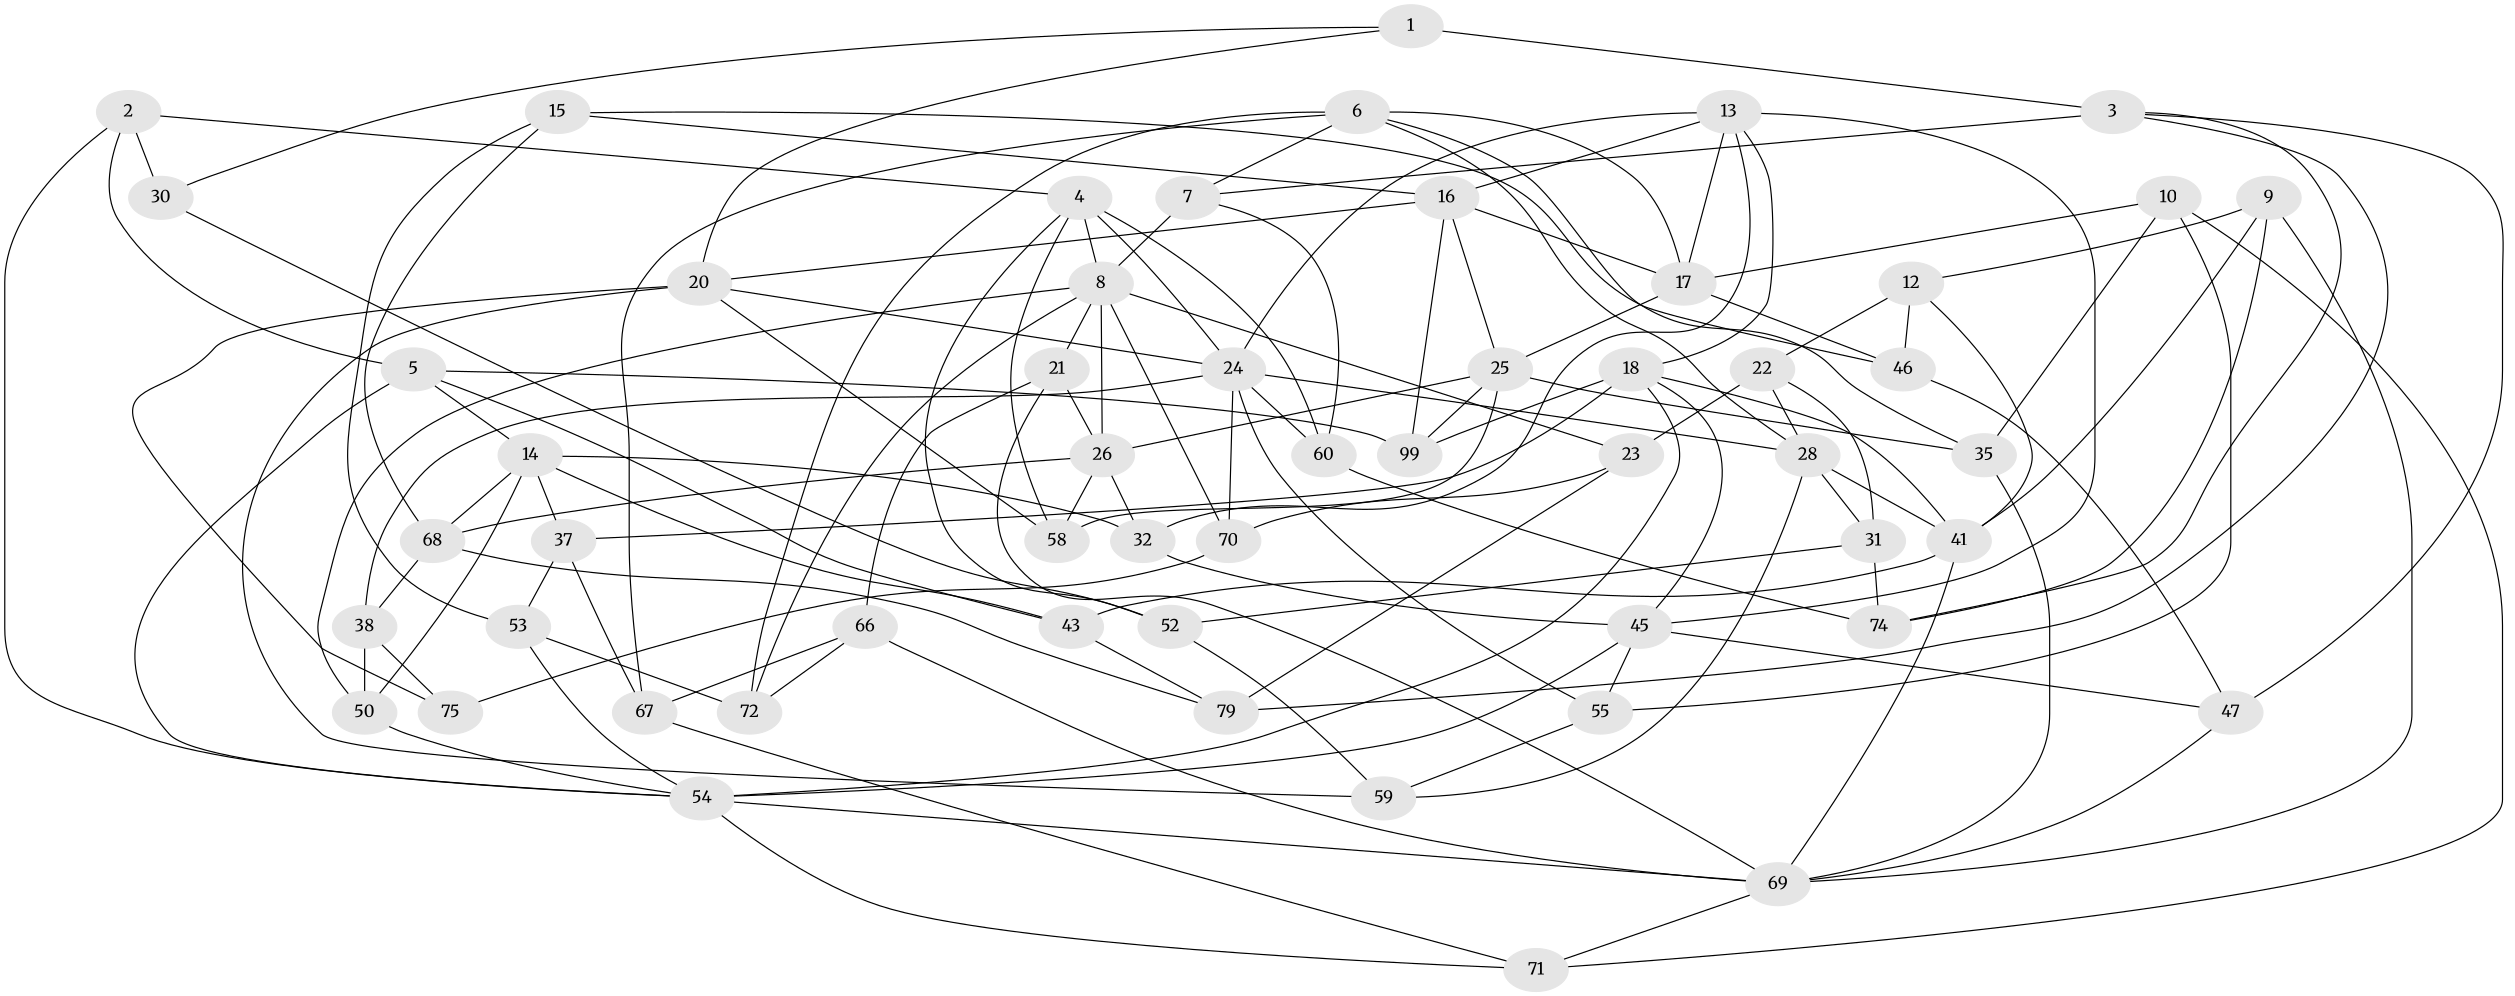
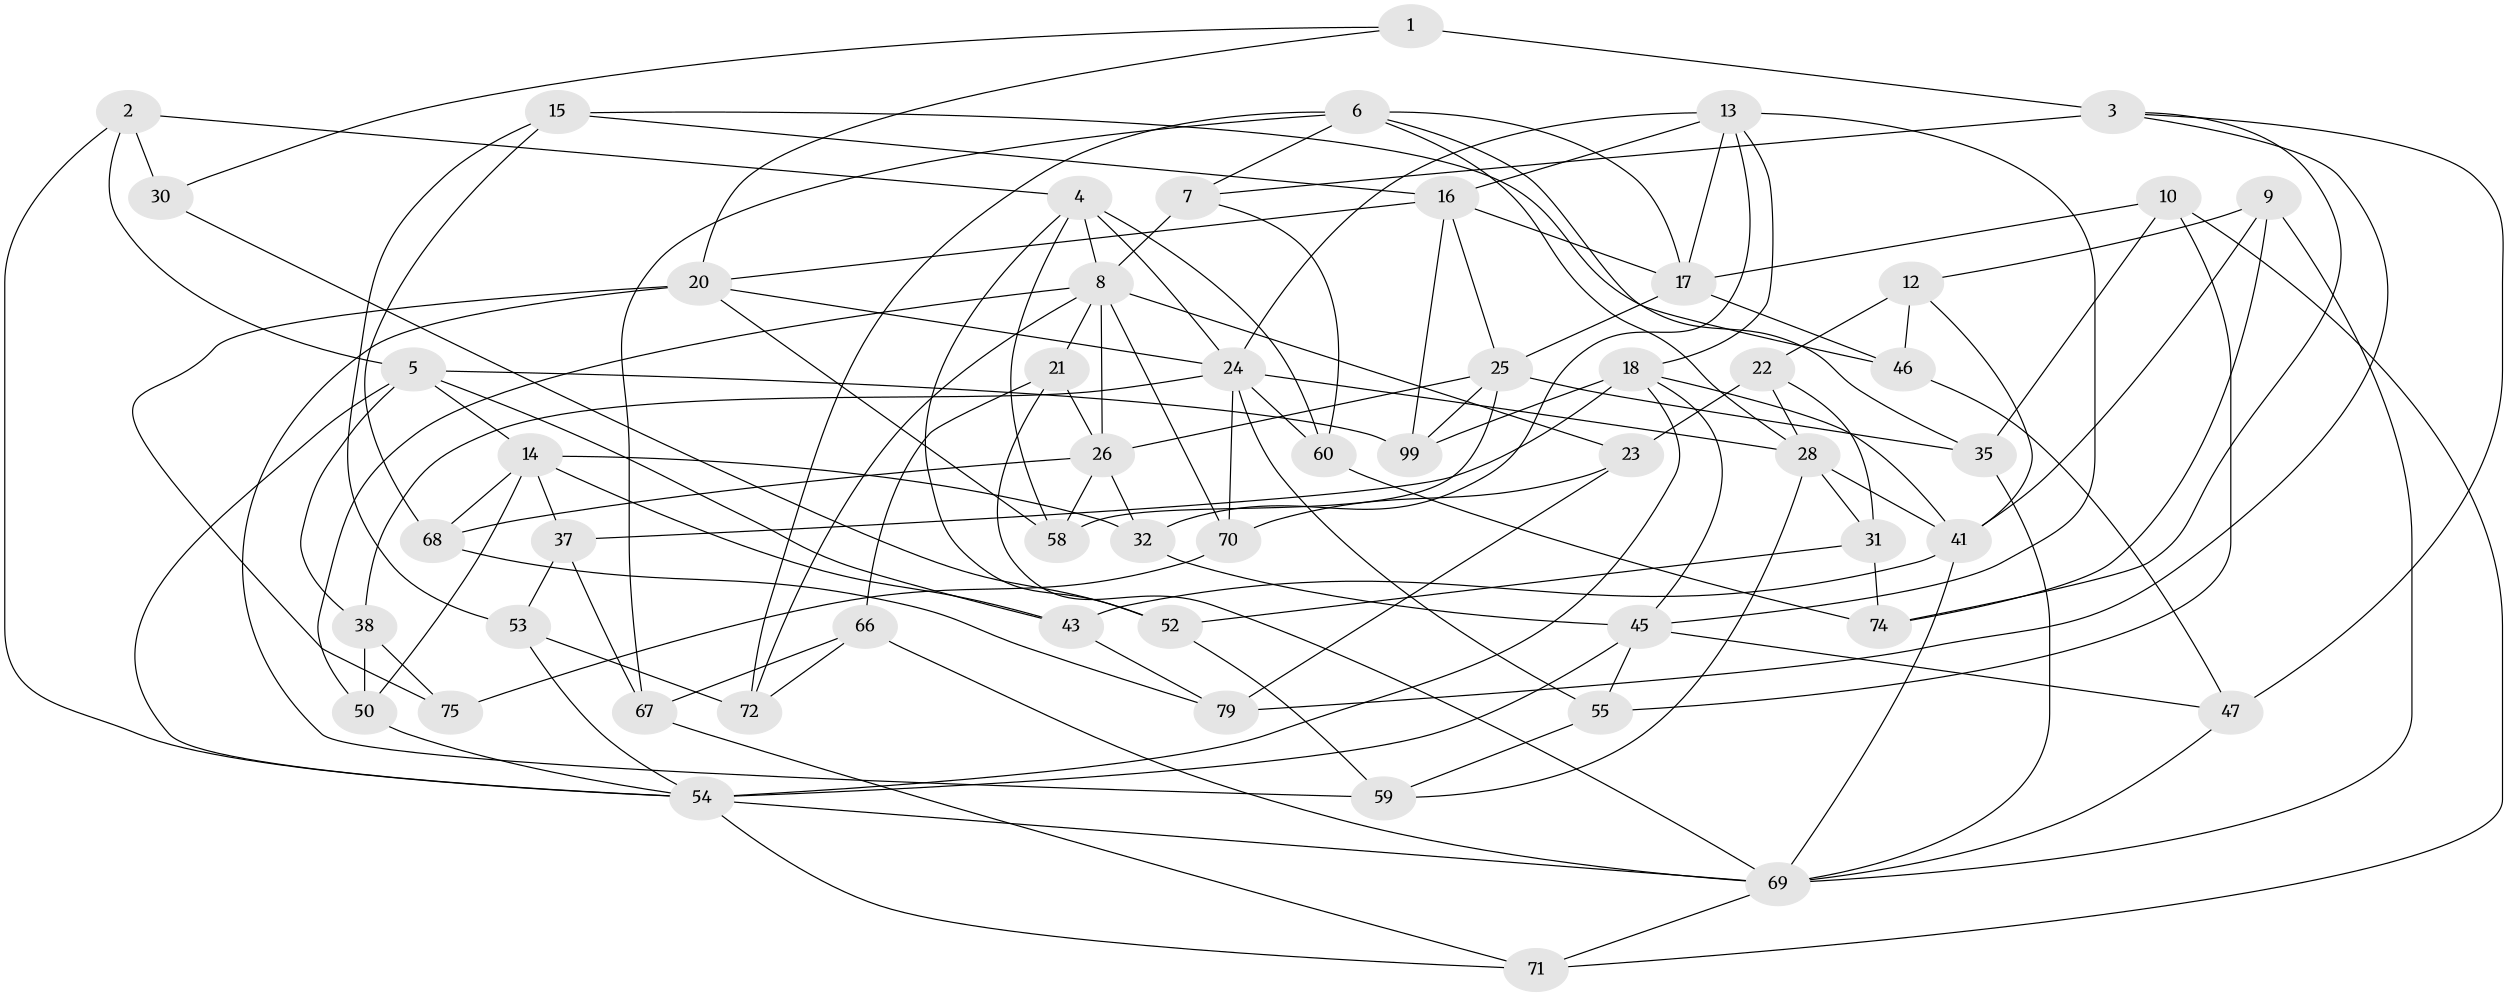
(399, 584) -> (313, 493)
